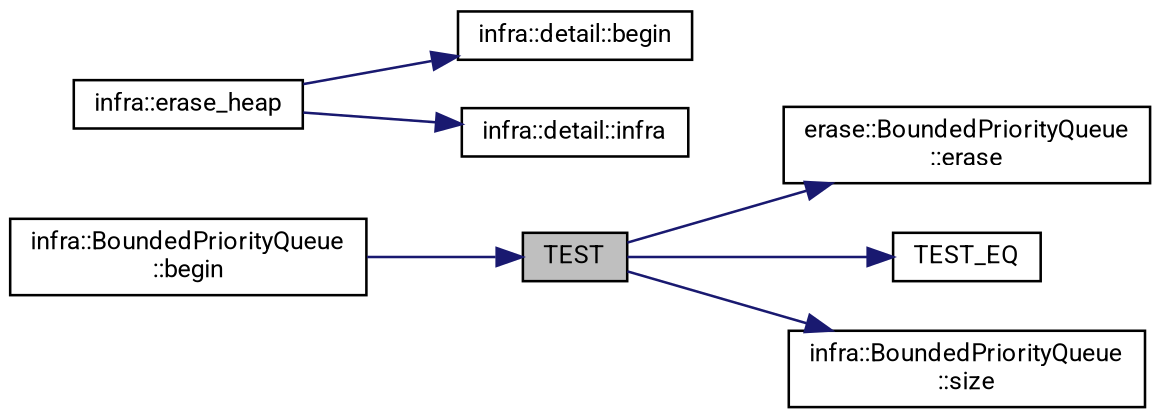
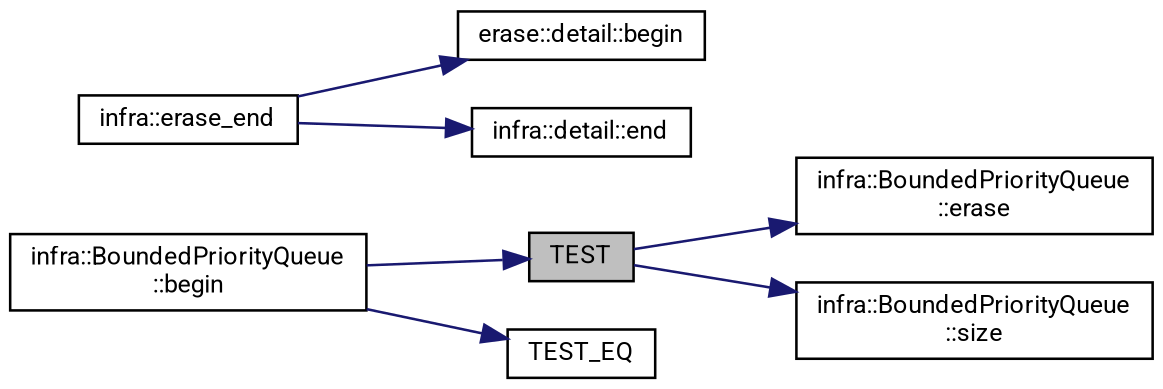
(575, 36) -> (581, 36)
(188, 104) -> (188, 120)
(575, 132) -> (581, 132)
(967, 145) -> (975, 196)
(747, 257) -> (424, 321)
